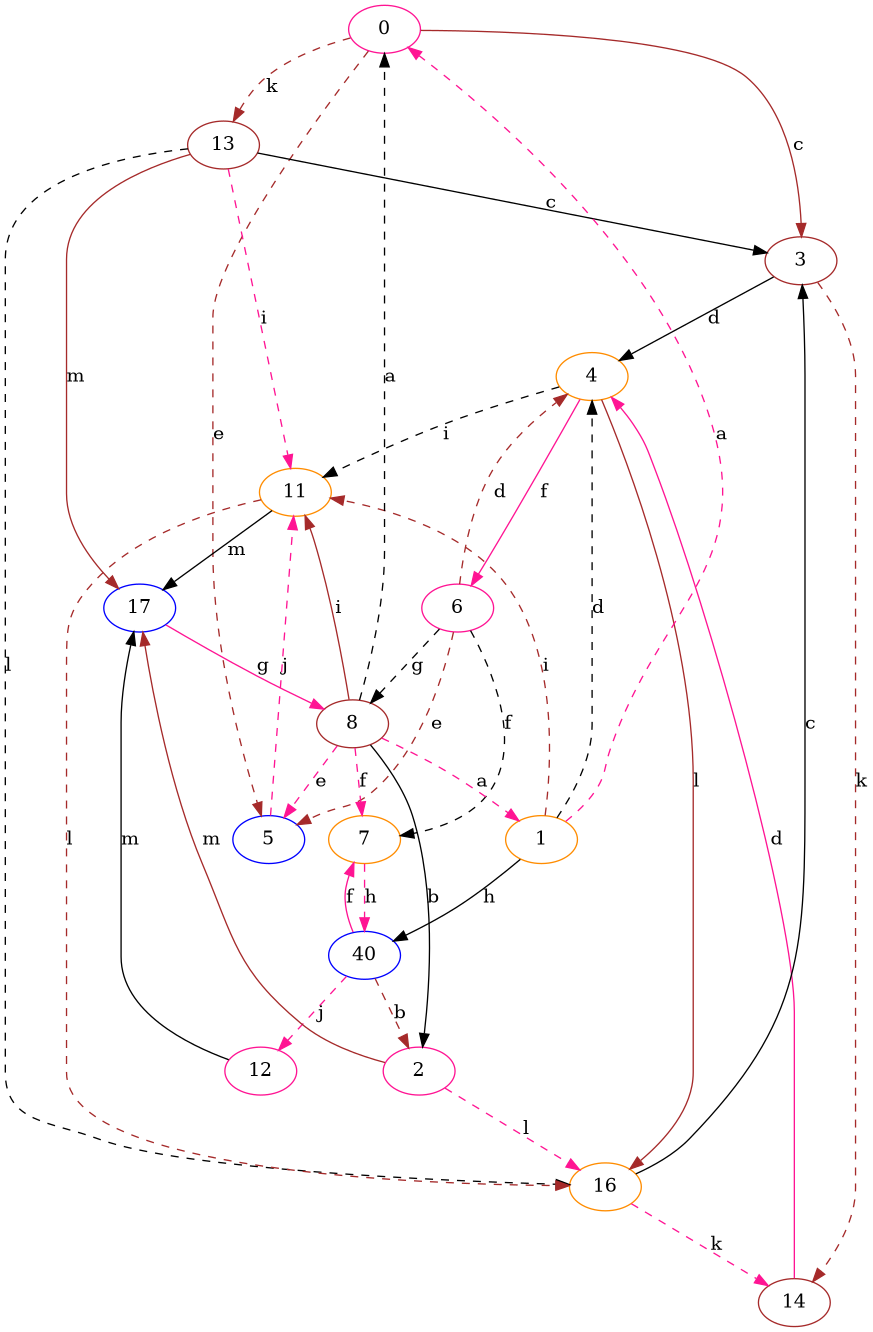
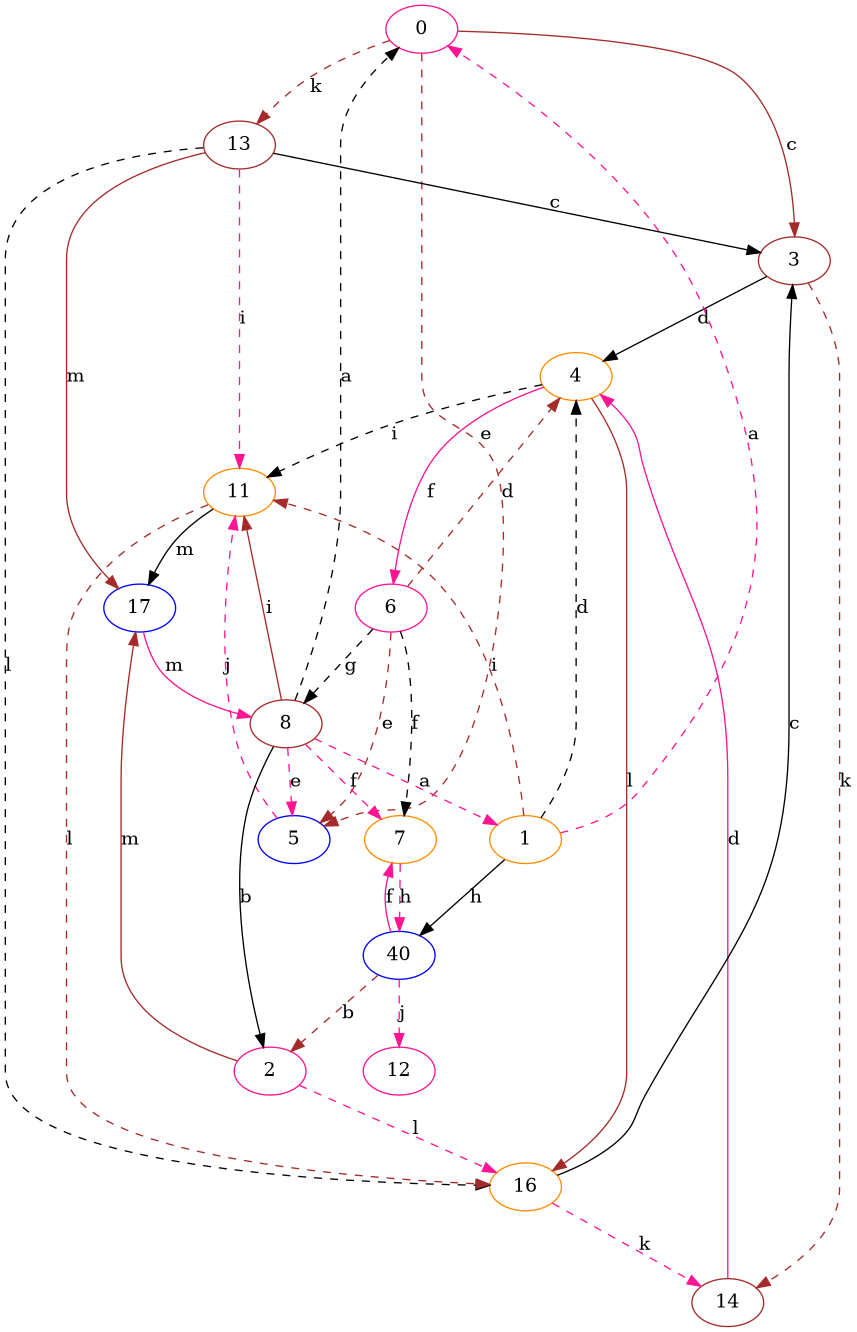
(263, 666) -> (174, 666)
(121, 880) -> none
